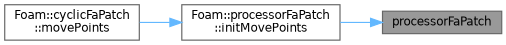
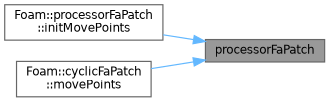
(155, 22) -> (172, 65)
